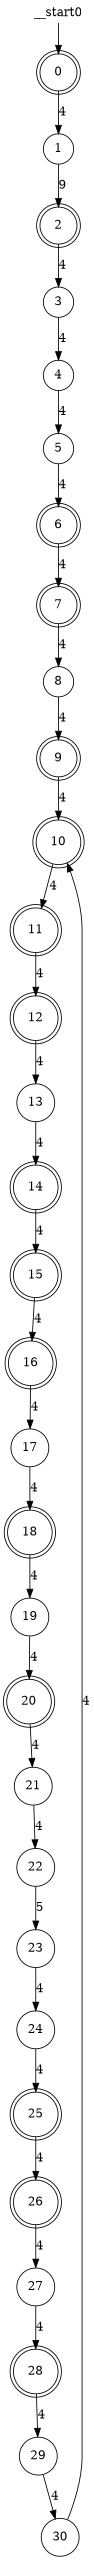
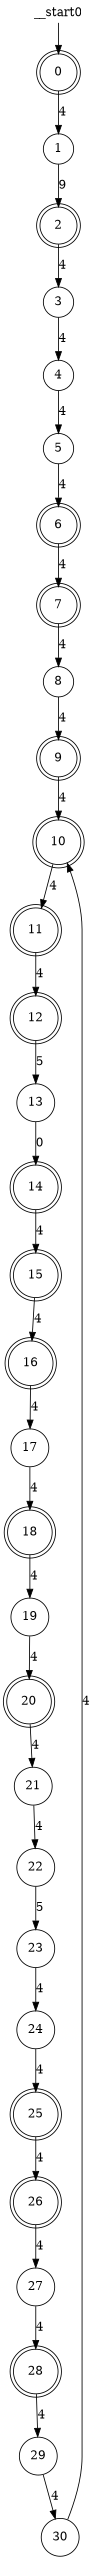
(40, 1062) -> (40, 1062)
(40, 1143) -> (40, 1143)
